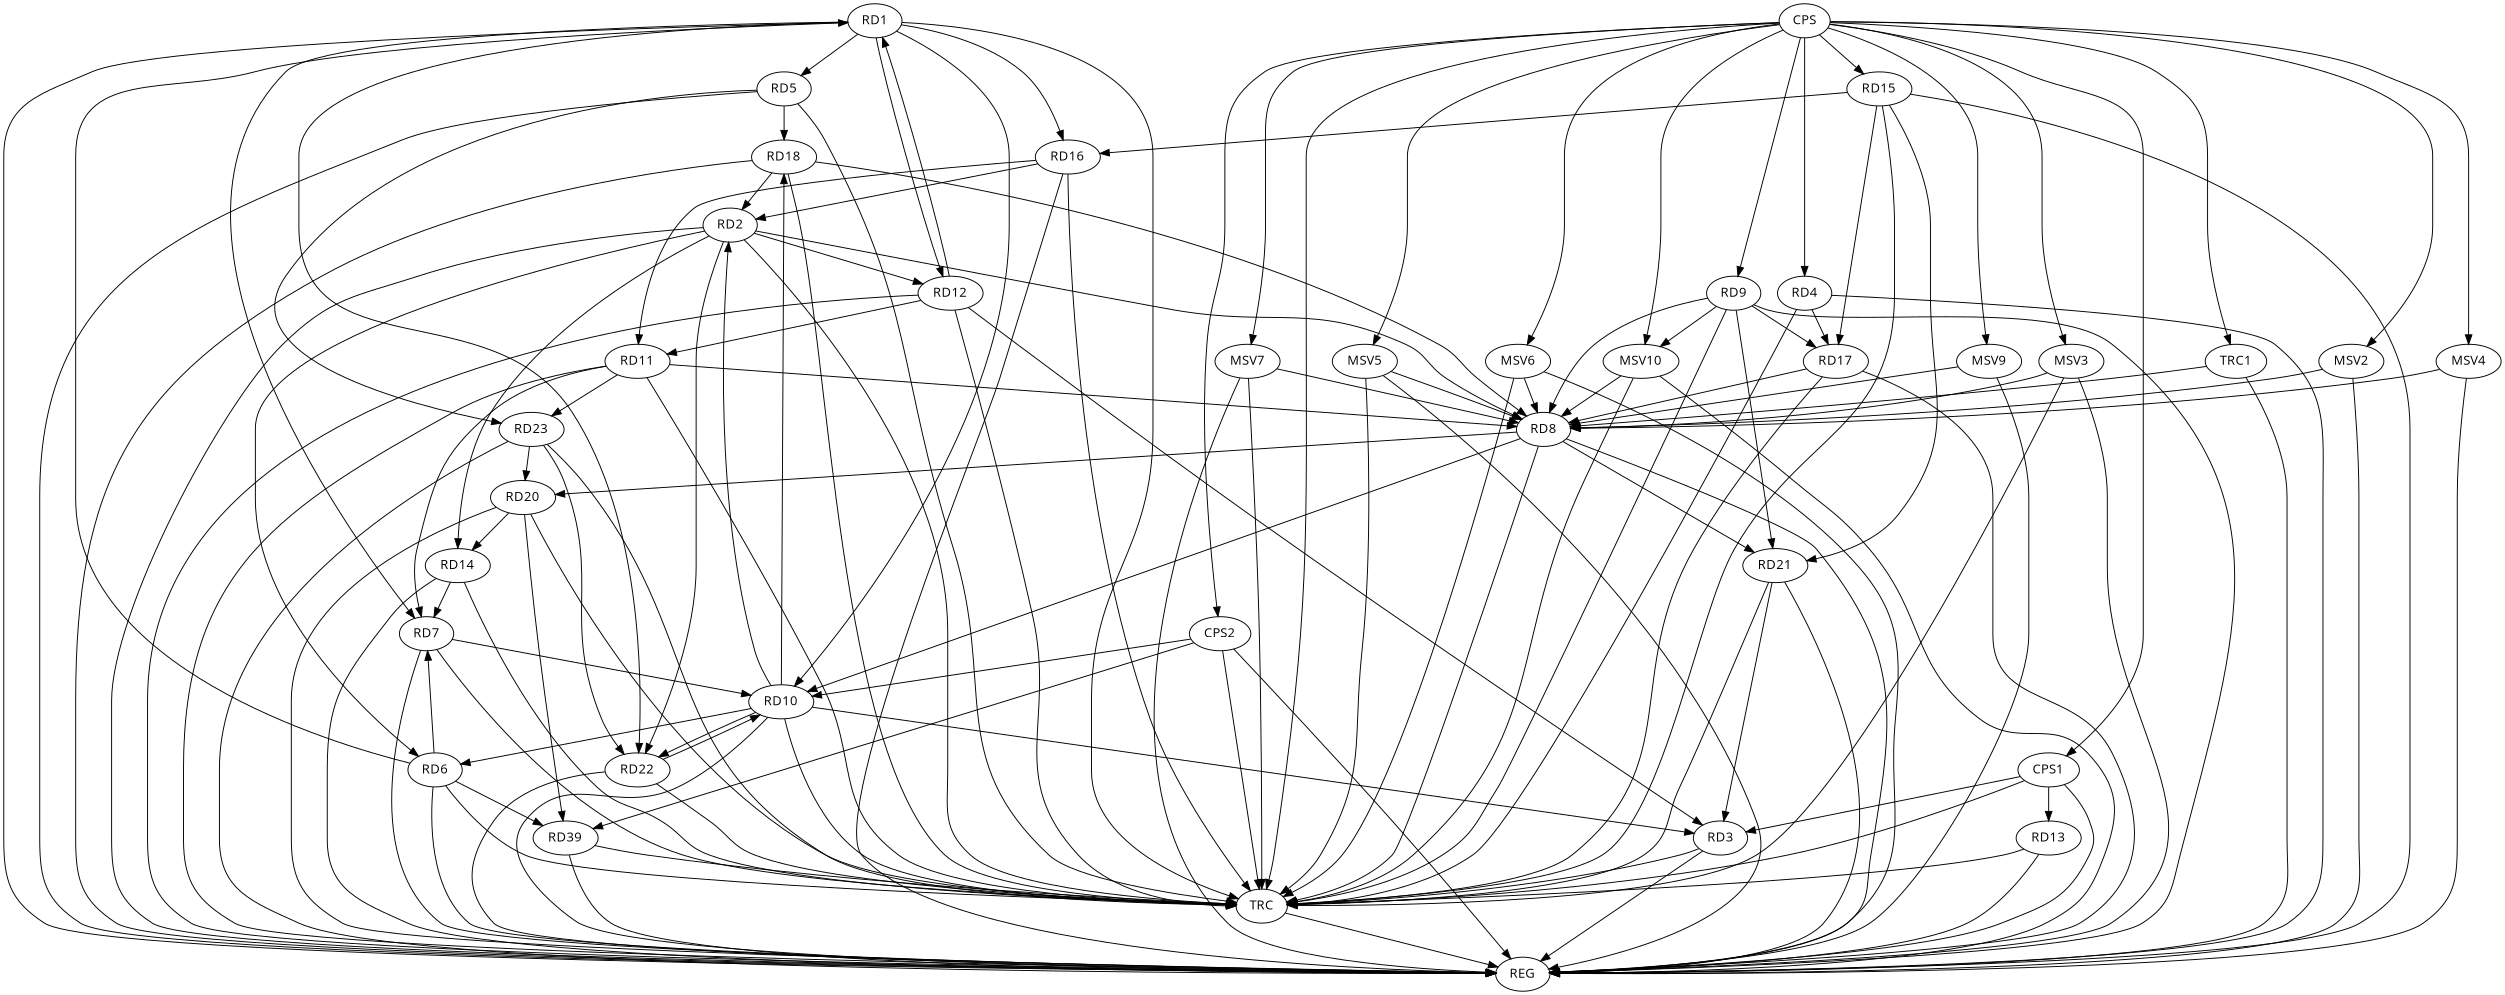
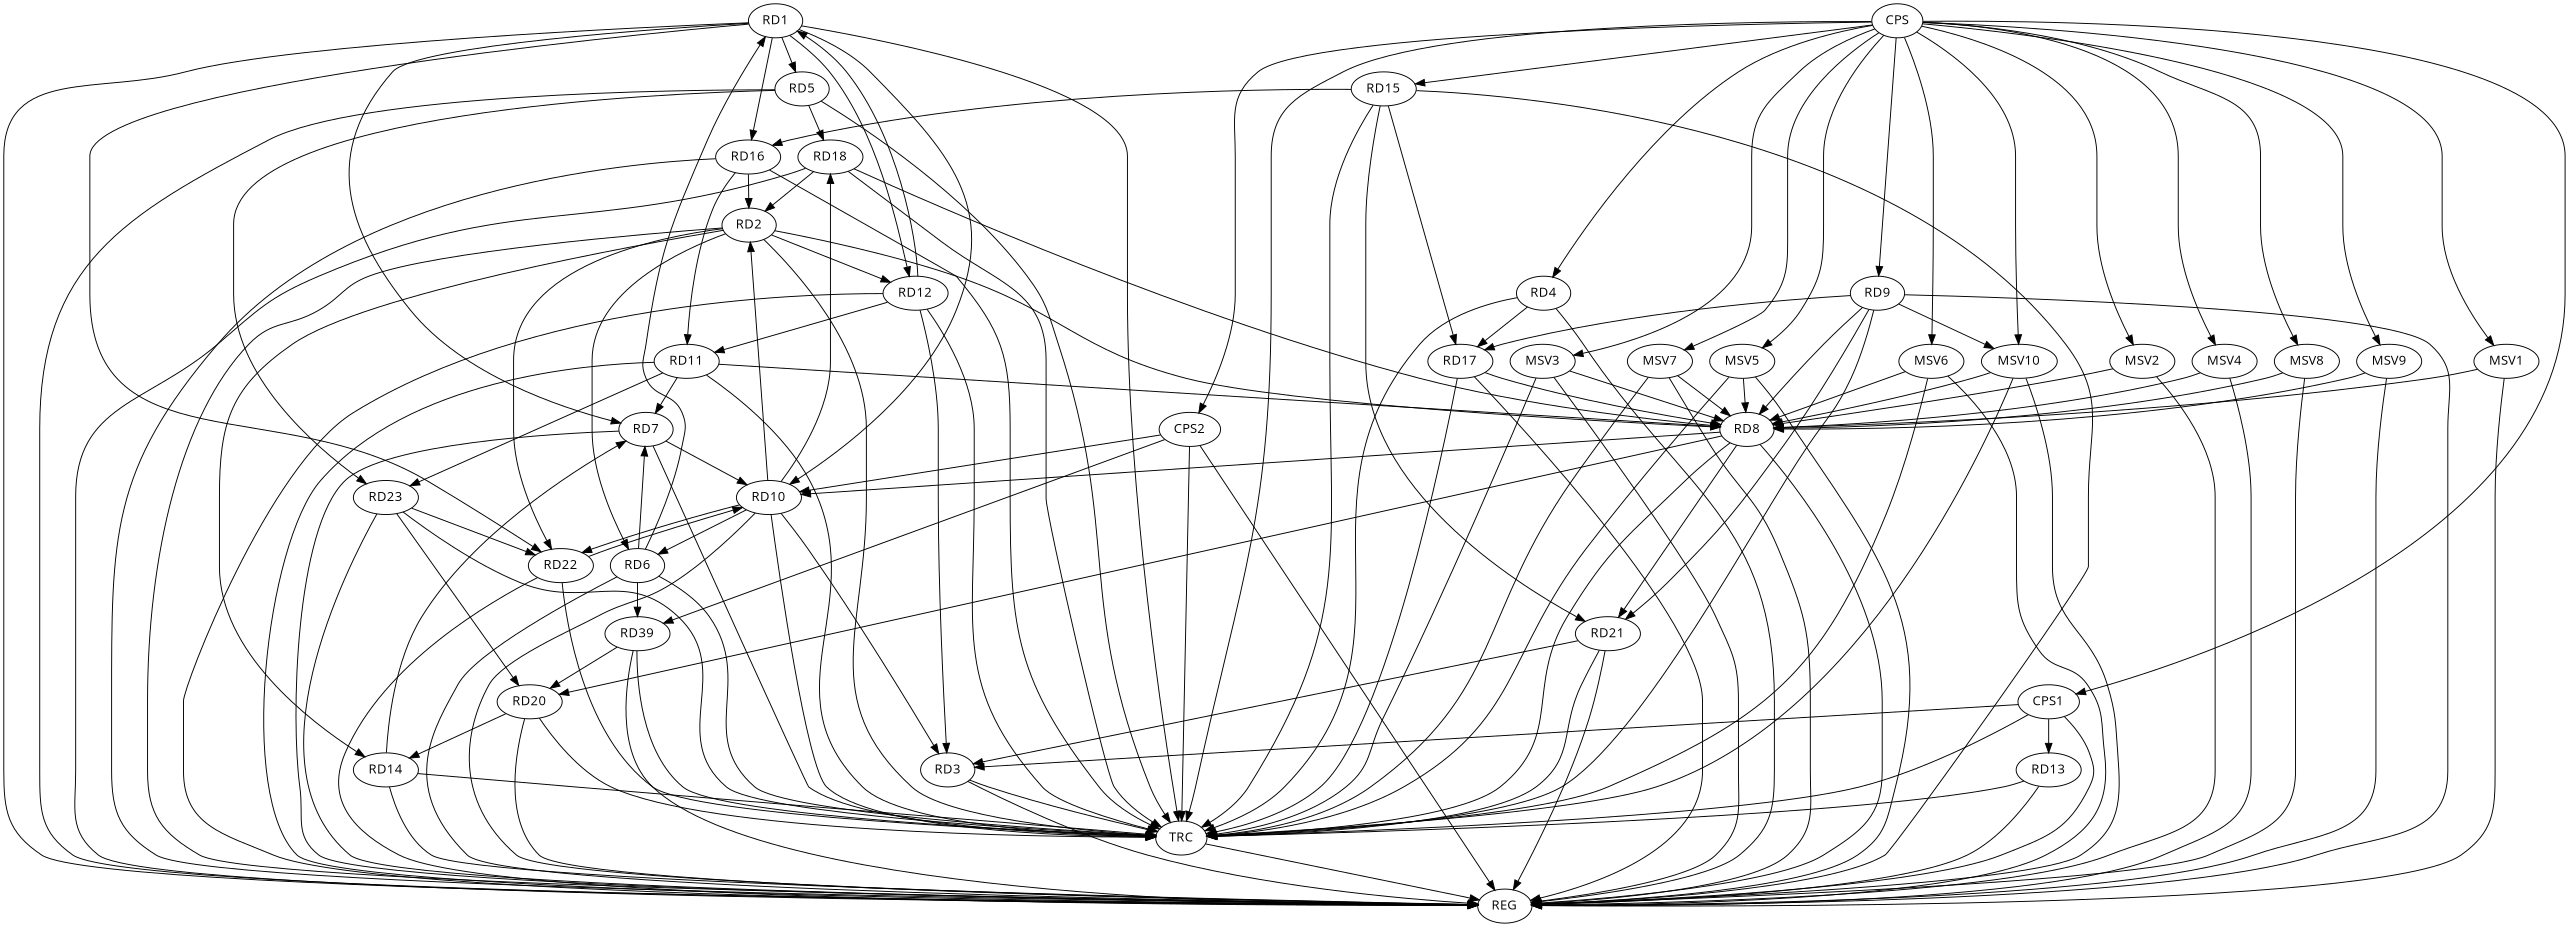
(2236, 361) -> (2506, 361)
none -> (2307, 361)
(541, 663) -> (588, 665)
